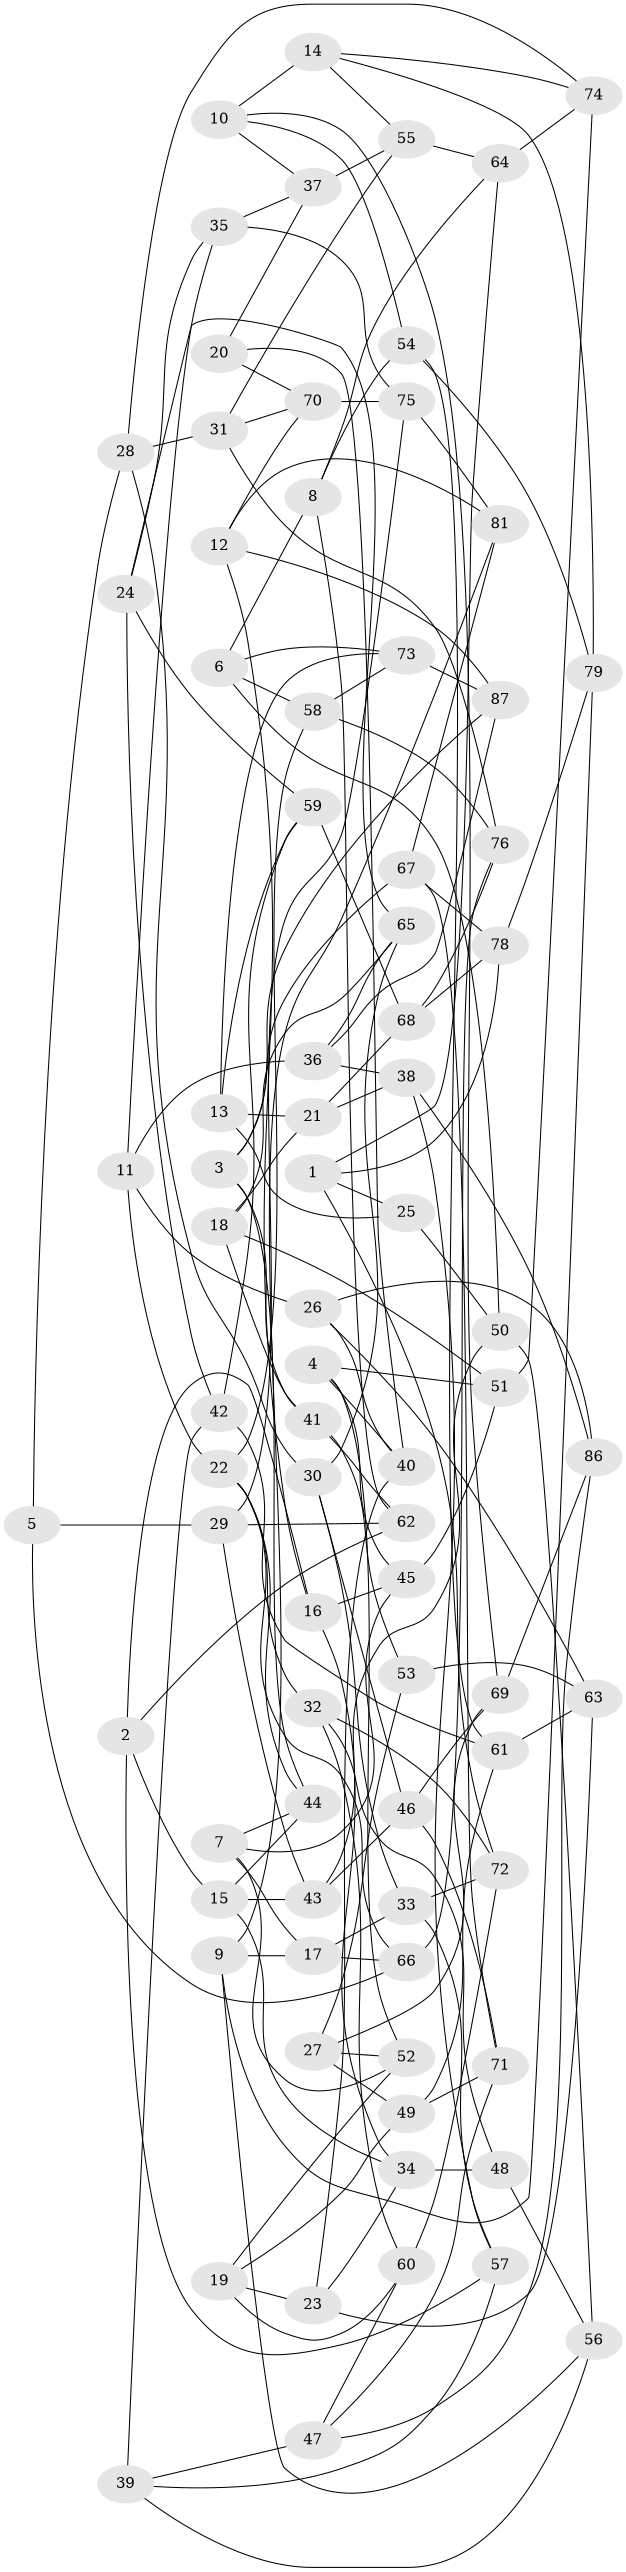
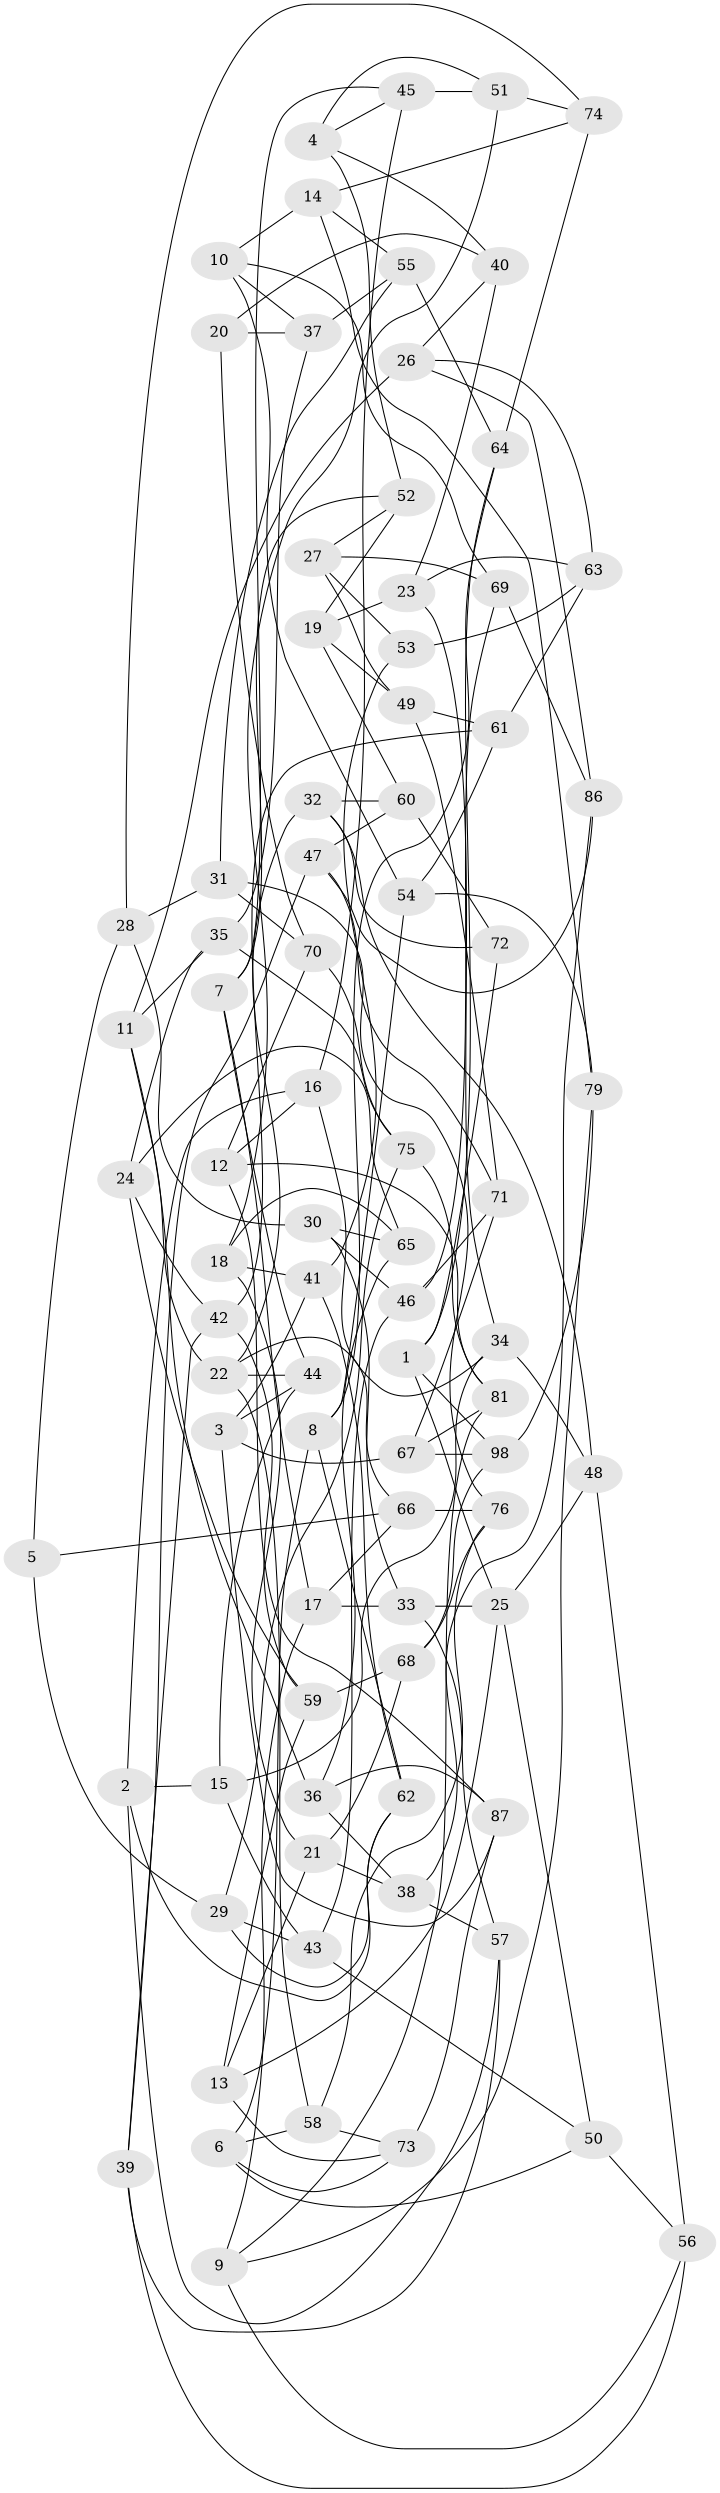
(500, 946) -> (500, 1454)
none -> (550, 1542)
(453, 1888) -> (454, 1606)
